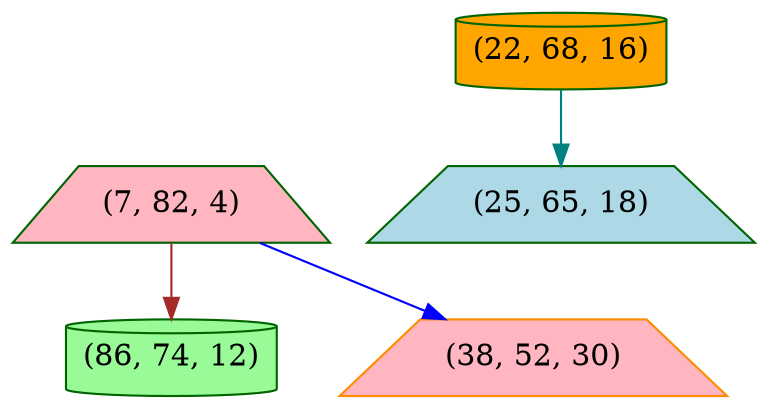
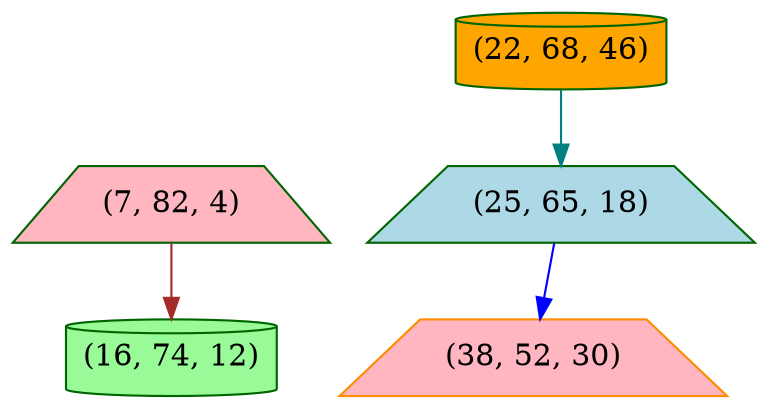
(561, 51) -> (561, 51)
(343, 277) -> (549, 271)
(171, 358) -> (171, 358)
